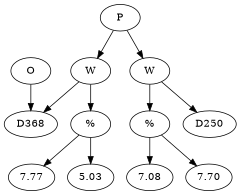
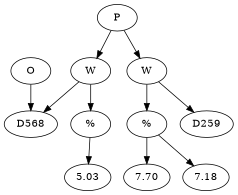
(31, 124) -> (31, 124)
(210, 124) -> (207, 124)
(32, 177) -> none
(150, 177) -> (206, 177)
